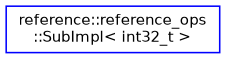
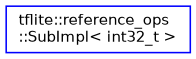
(113, 29) -> (98, 29)
